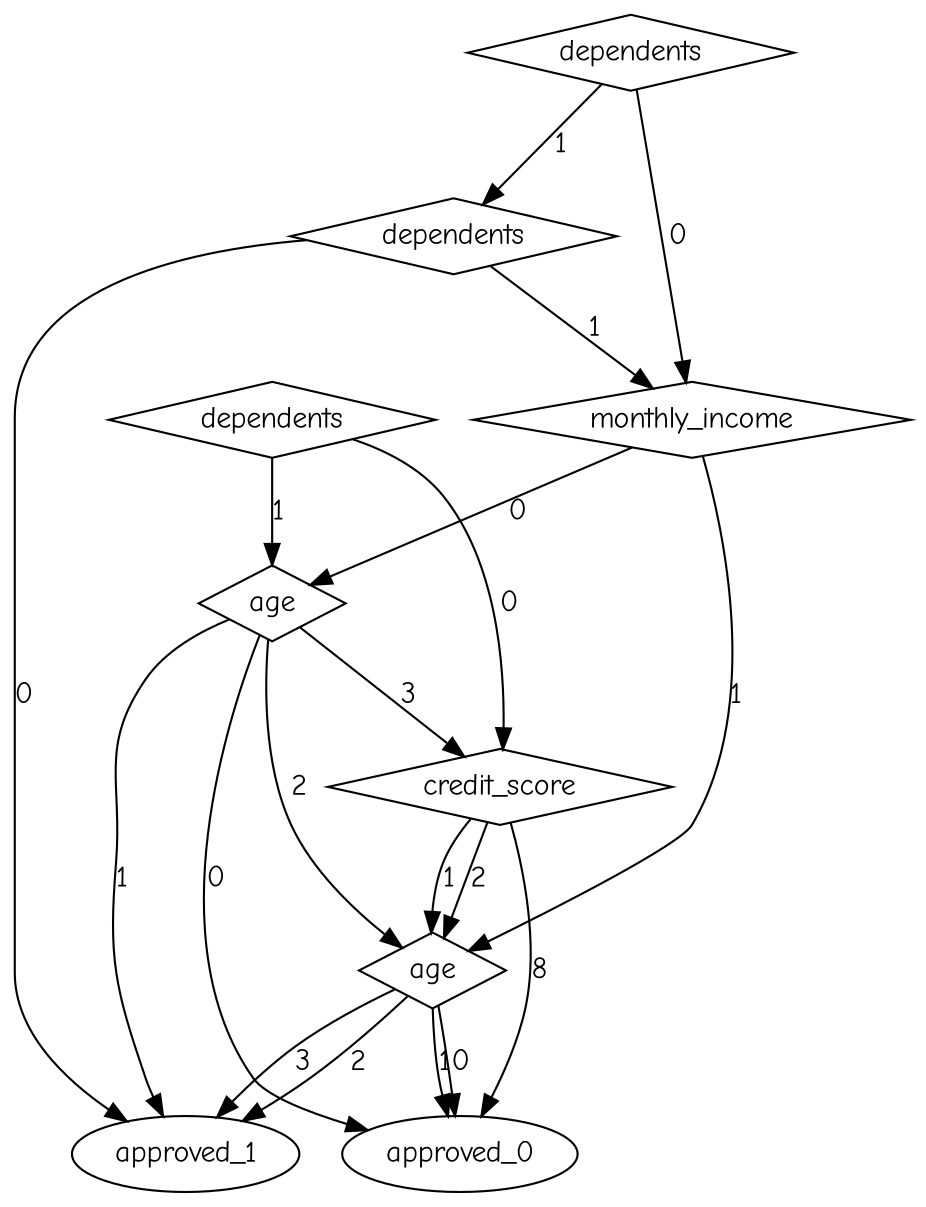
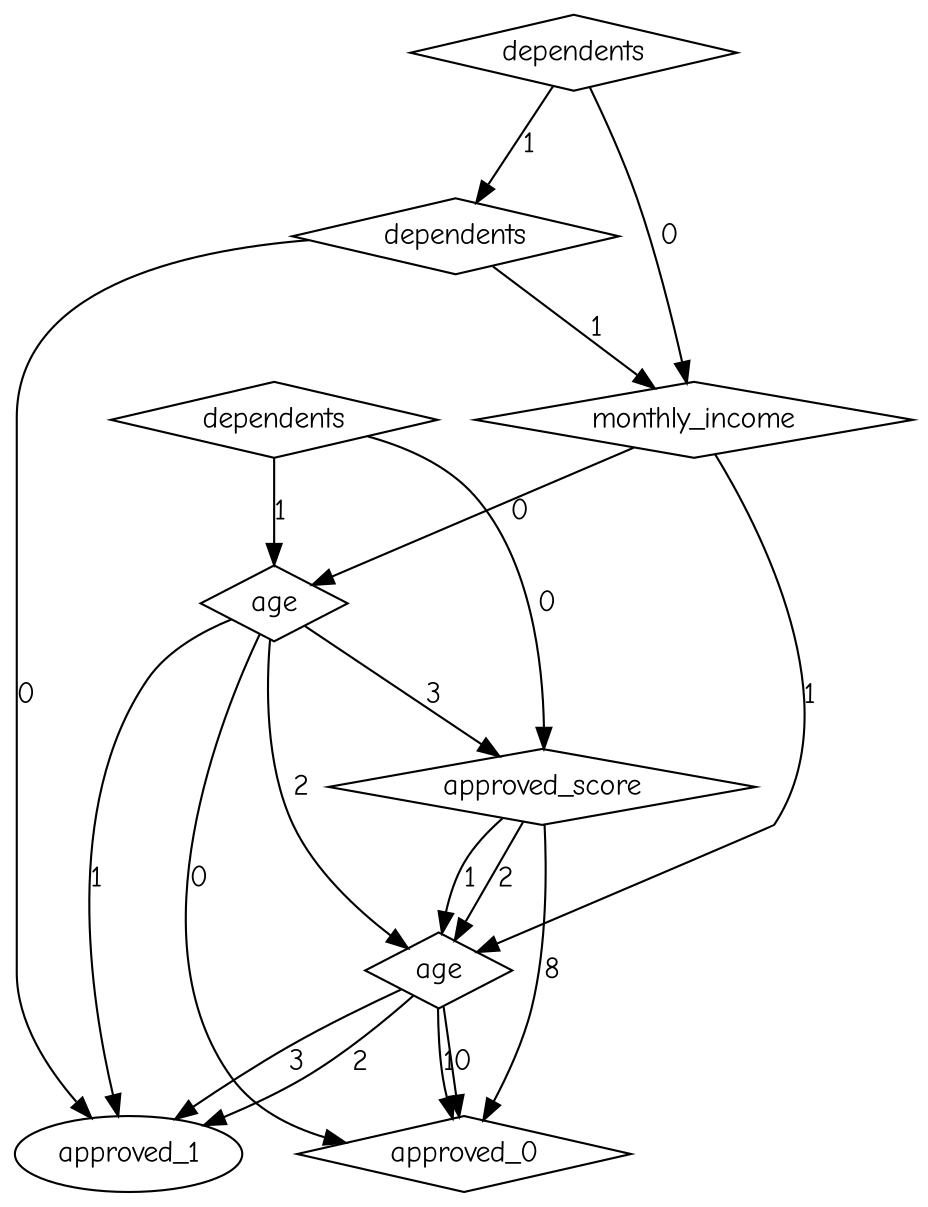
(500, 787) -> (542, 787)
(460, 1154) -> (464, 1154)
